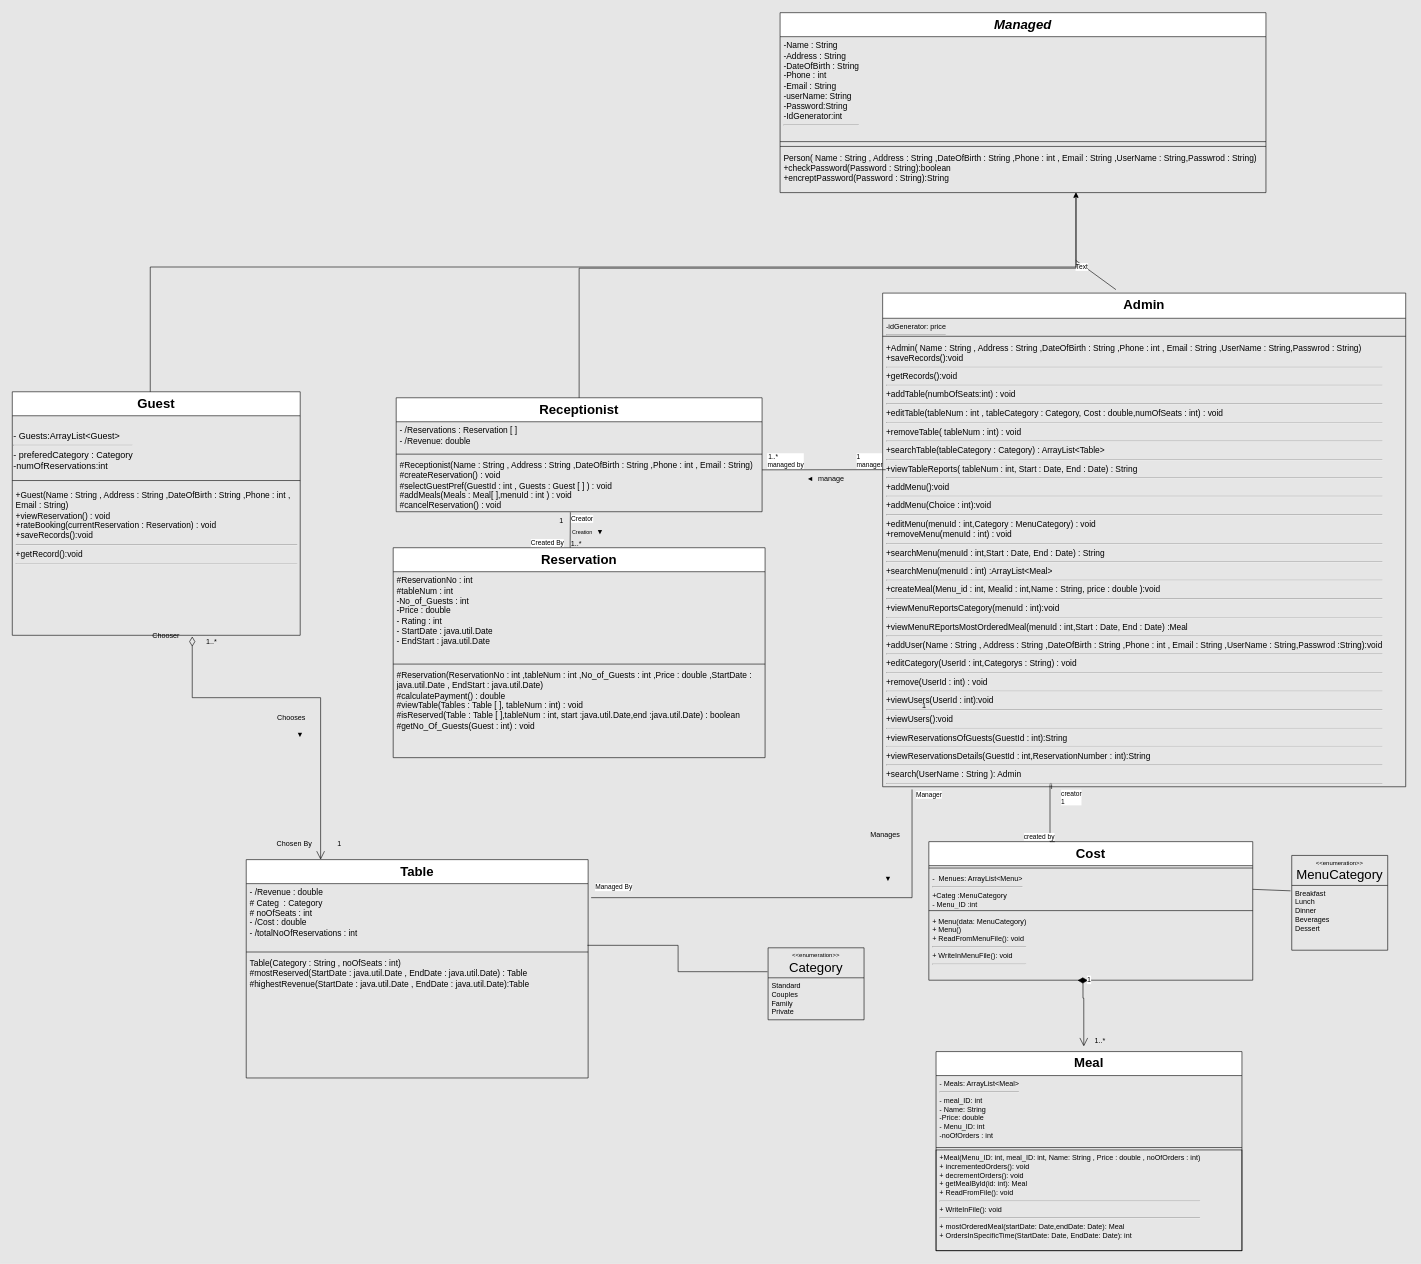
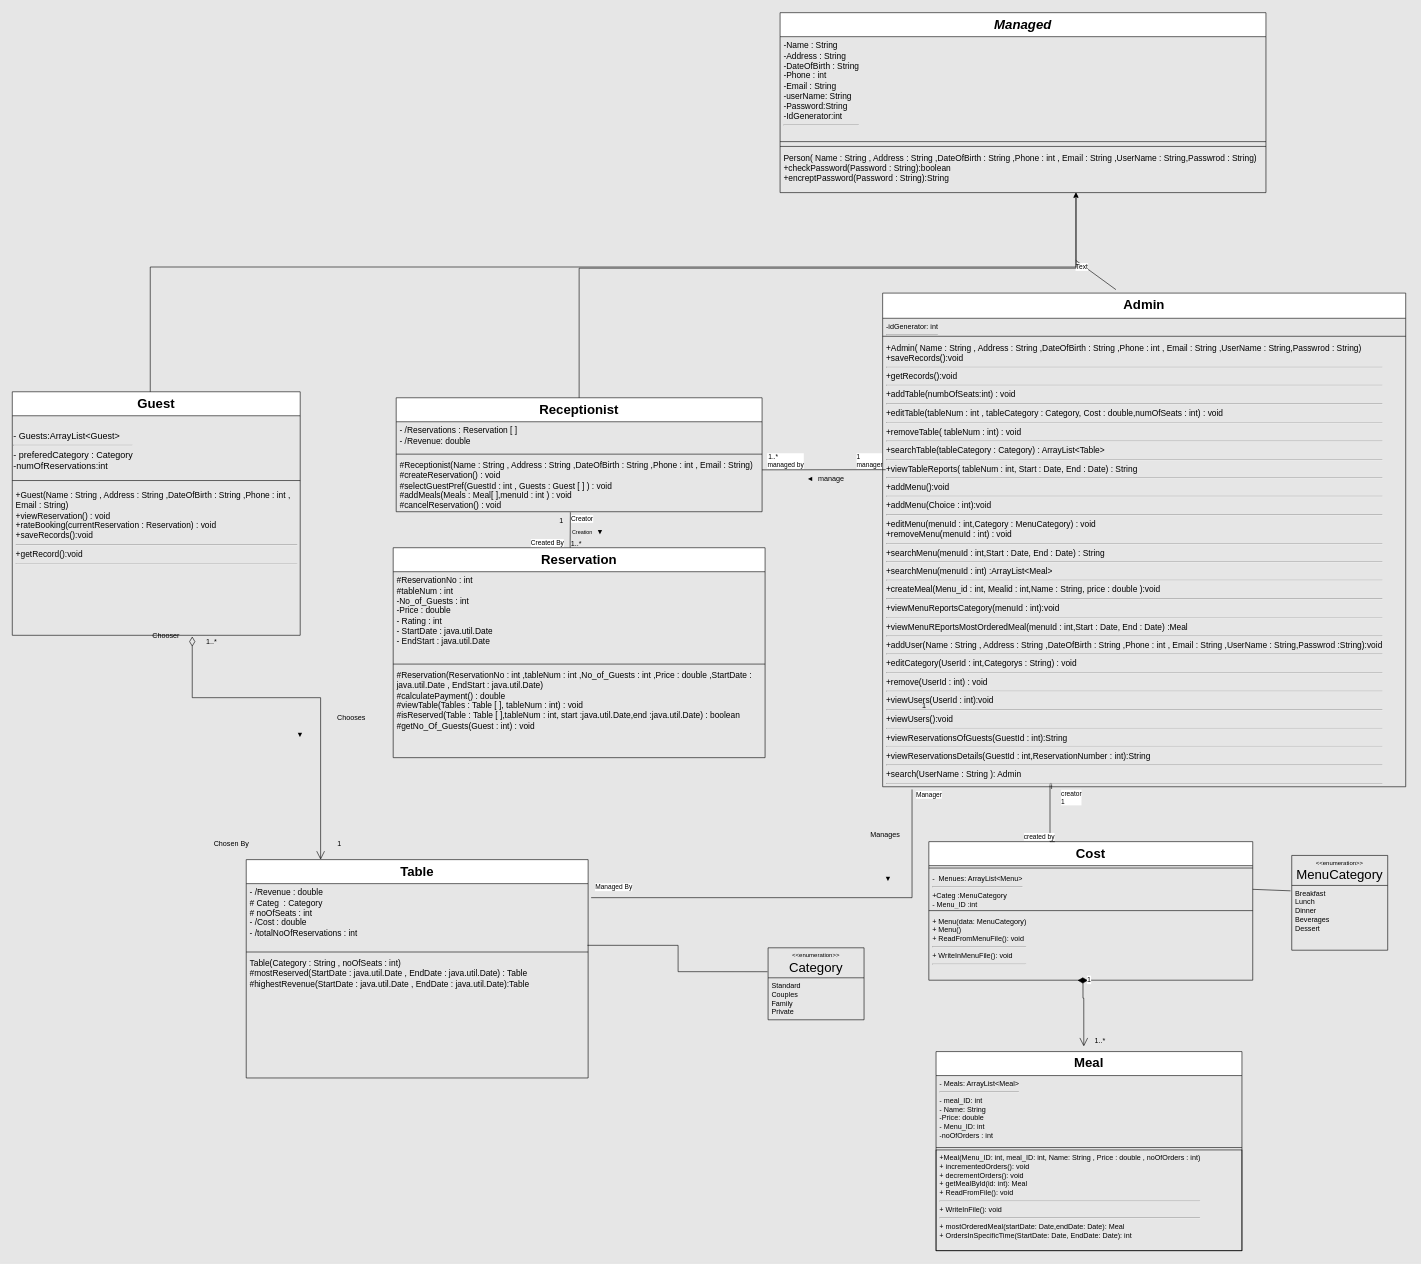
(921, 327) -> (917, 327)
(291, 717) -> (351, 717)
(294, 843) -> (231, 843)
